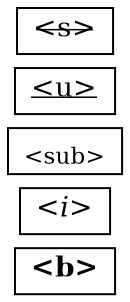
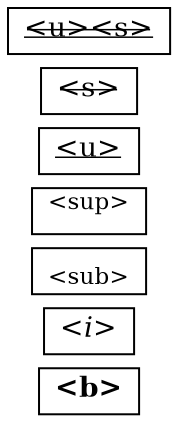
none -> (89, 31)
none -> (89, 211)
